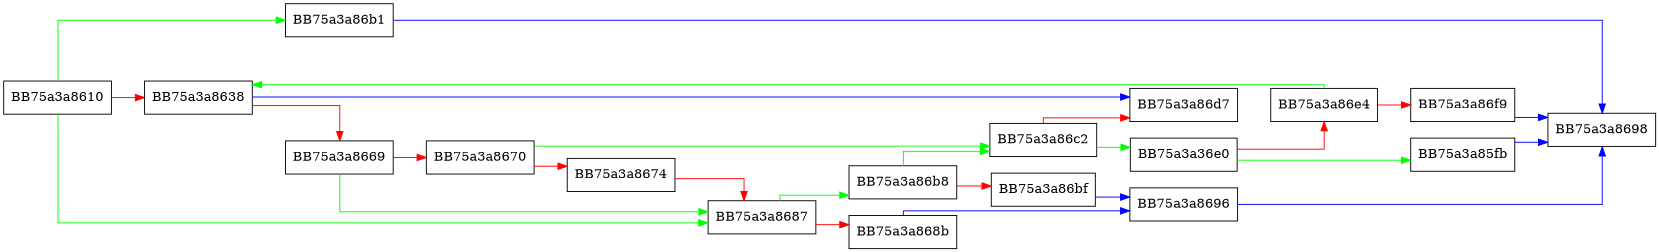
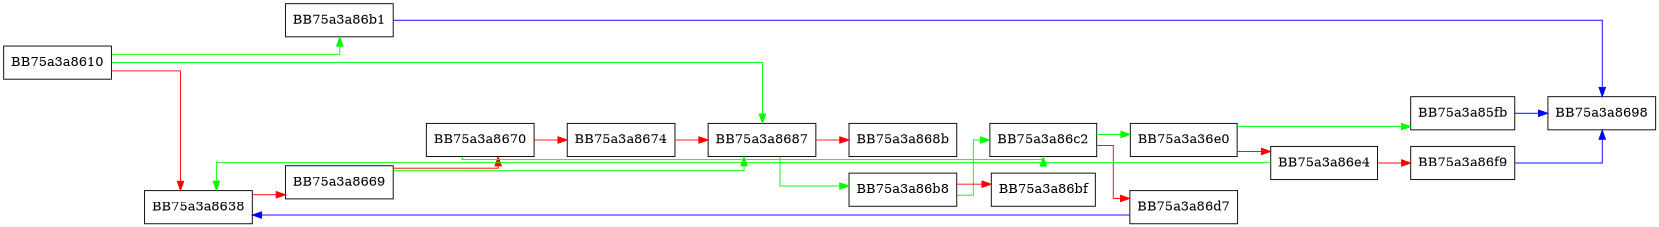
(687, 97) -> (696, 215)
(1184, 204) -> none
